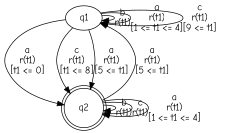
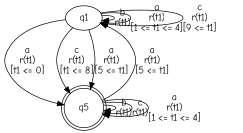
(84, 108) -> (84, 108)
